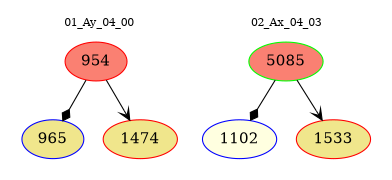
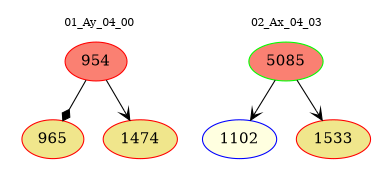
(266, 95) -> (266, 95)
(53, 139) -> (53, 139)
